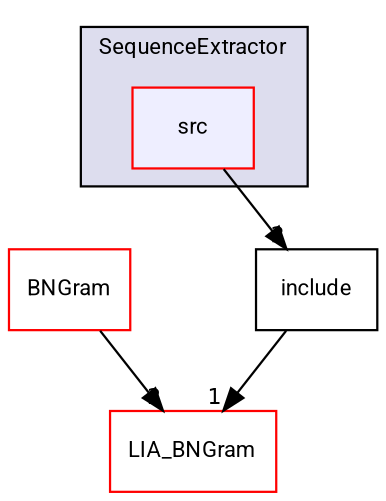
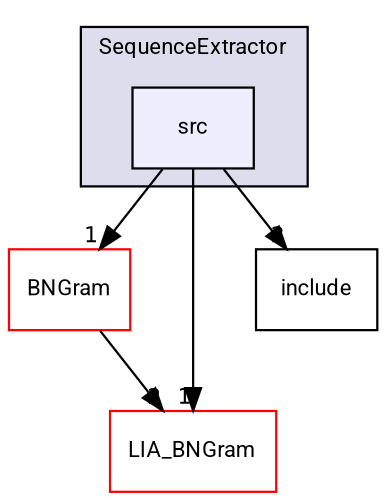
(193, 128) -> (193, 128)
none -> (138, 200)
(262, 362) -> (193, 278)
